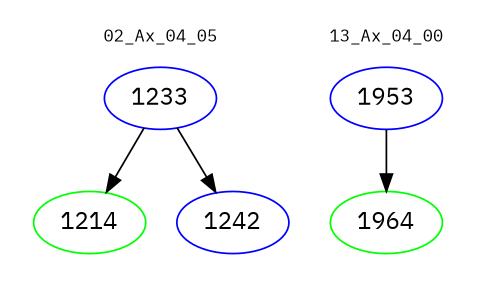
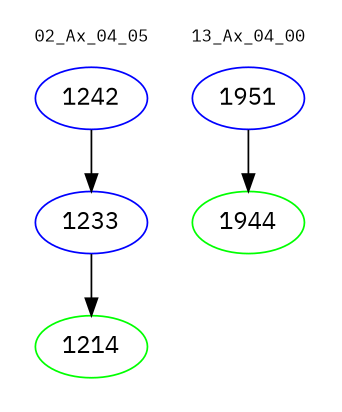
(386, 98) -> (248, 98)
(192, 153) -> (91, 152)
(386, 223) -> (248, 223)
